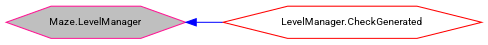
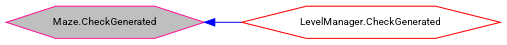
(96, 22) -> (105, 22)
